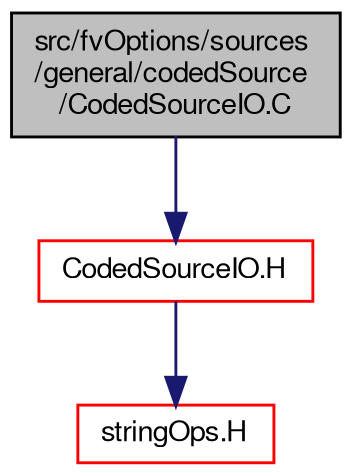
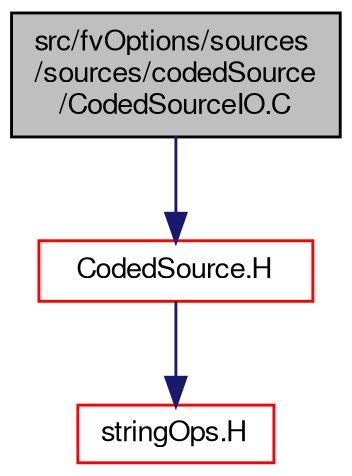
(176, 75) -> (176, 75)
(176, 271) -> (176, 271)
